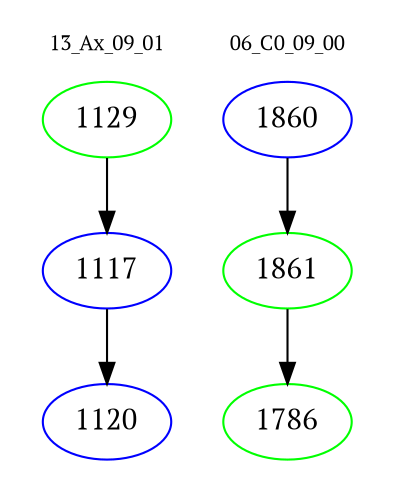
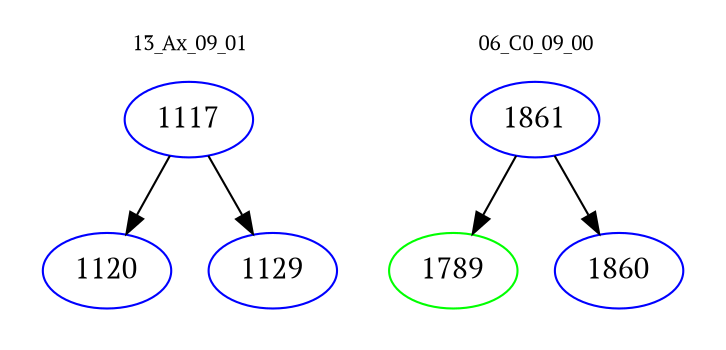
(107, 120) -> (273, 271)
(107, 185) -> (225, 185)
(288, 185) -> (571, 185)
(288, 271) -> (535, 120)
(288, 422) -> (453, 271)
